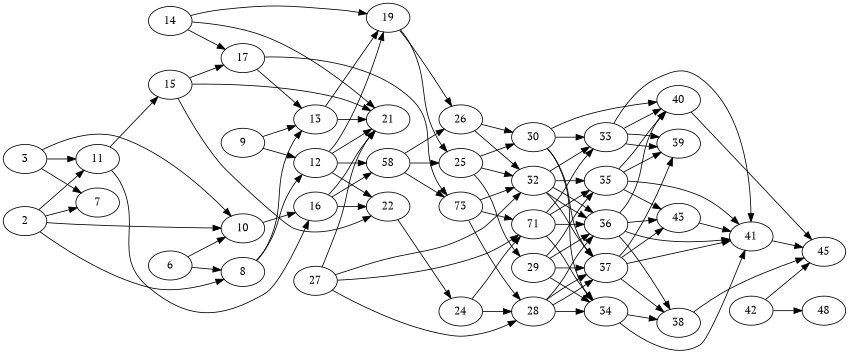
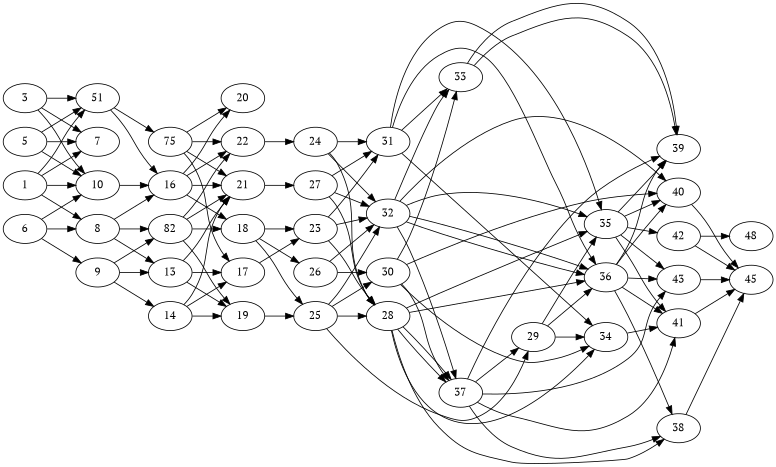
(424, 64) -> none
(271, 82) -> (203, 272)
(170, 85) -> (170, 142)
(715, 92) -> none
none -> (243, 98)
(639, 120) -> (517, 120)
none -> (25, 142)
(98, 159) -> (98, 98)
(316, 163) -> (170, 229)
(388, 163) -> (243, 229)
none -> (349, 175)
(345, 202) -> (275, 185)
(461, 207) -> (316, 229)
none -> (130, 209)
none -> (639, 216)
(25, 221) -> (25, 185)
(533, 224) -> (388, 142)
(711, 226) -> (711, 280)
none -> (638, 229)
none -> (58, 249)
(564, 268) -> (494, 367)
none -> (493, 271)
none -> (130, 292)
none -> (348, 316)
(638, 316) -> (491, 458)
